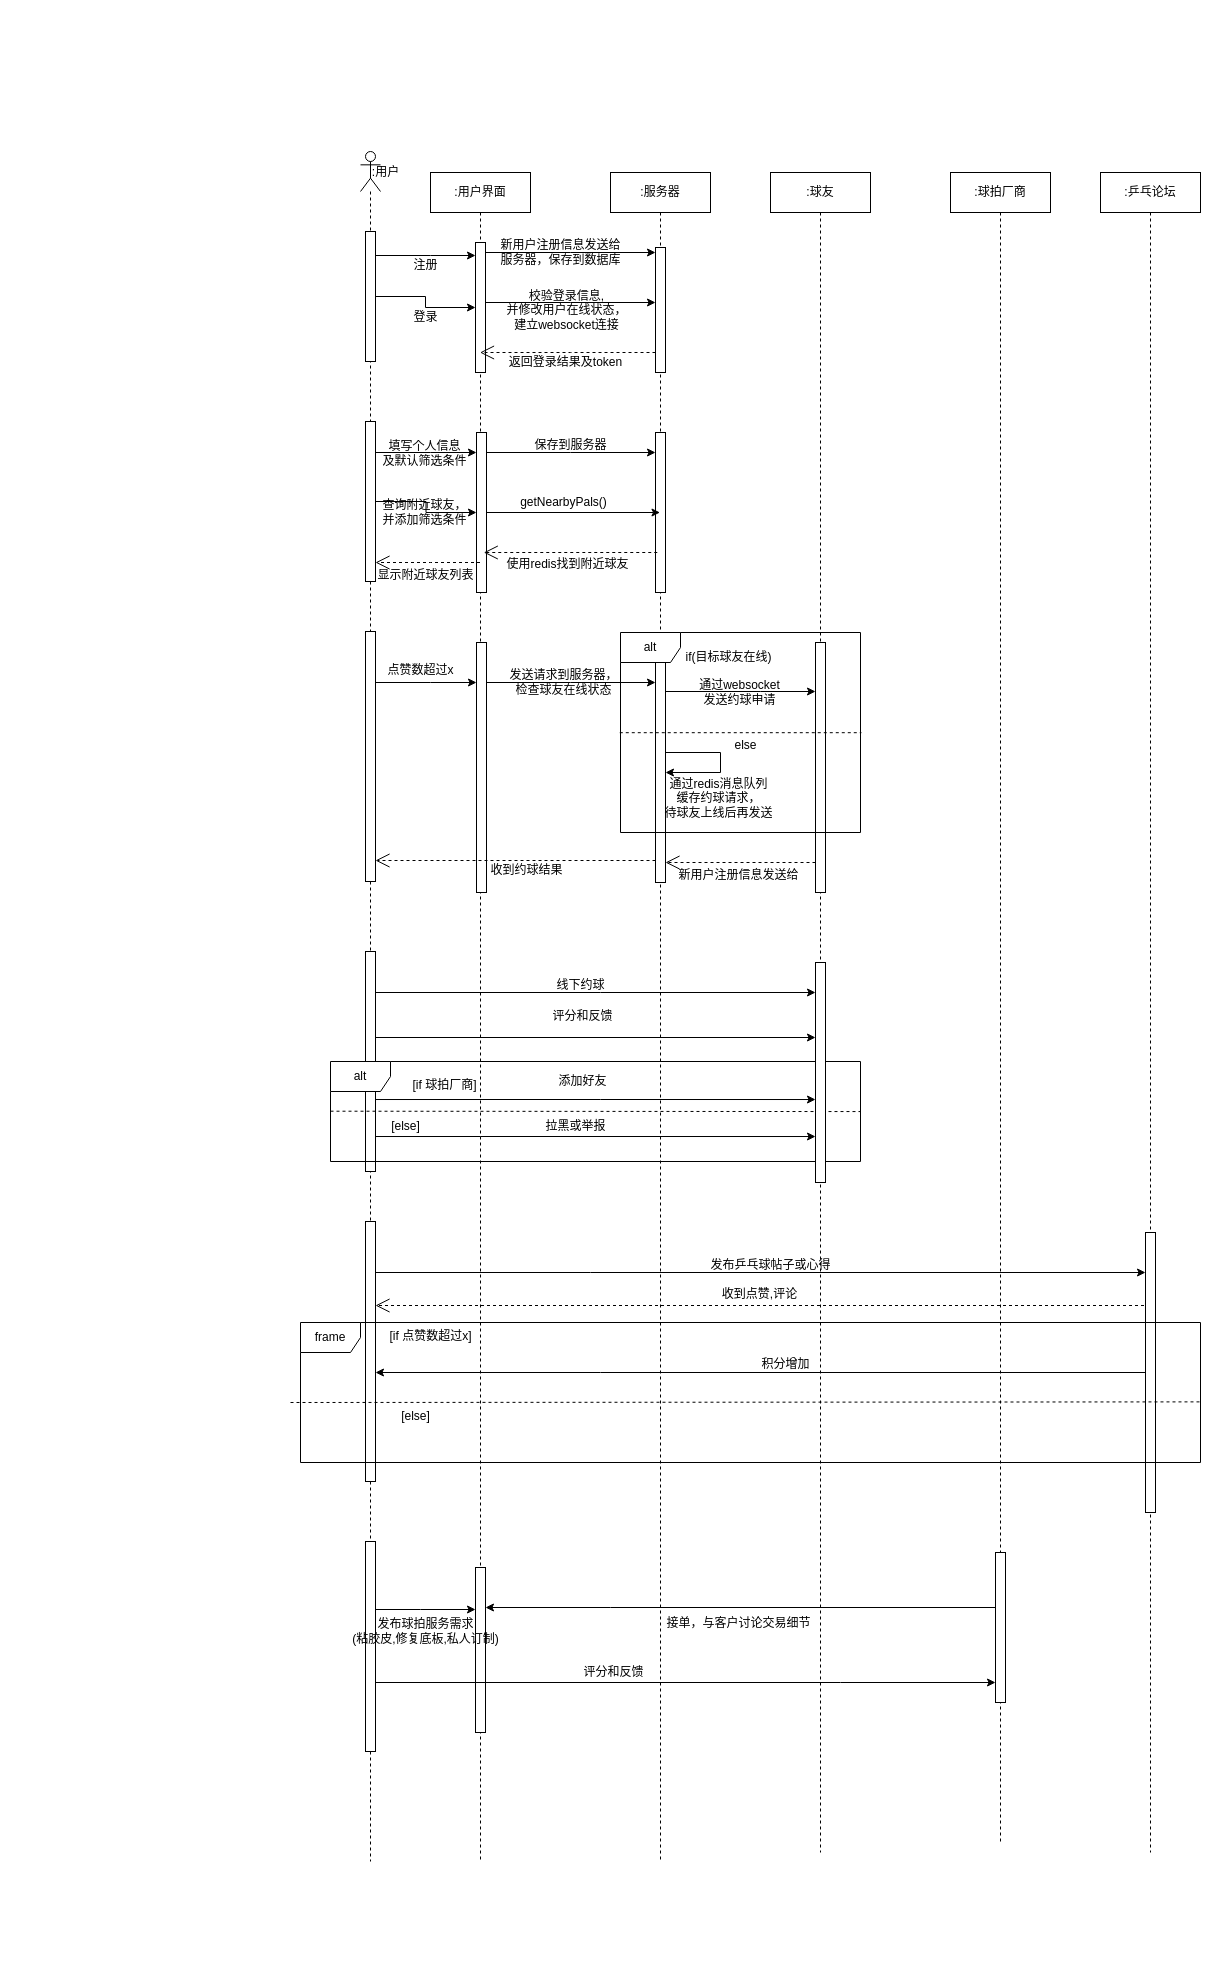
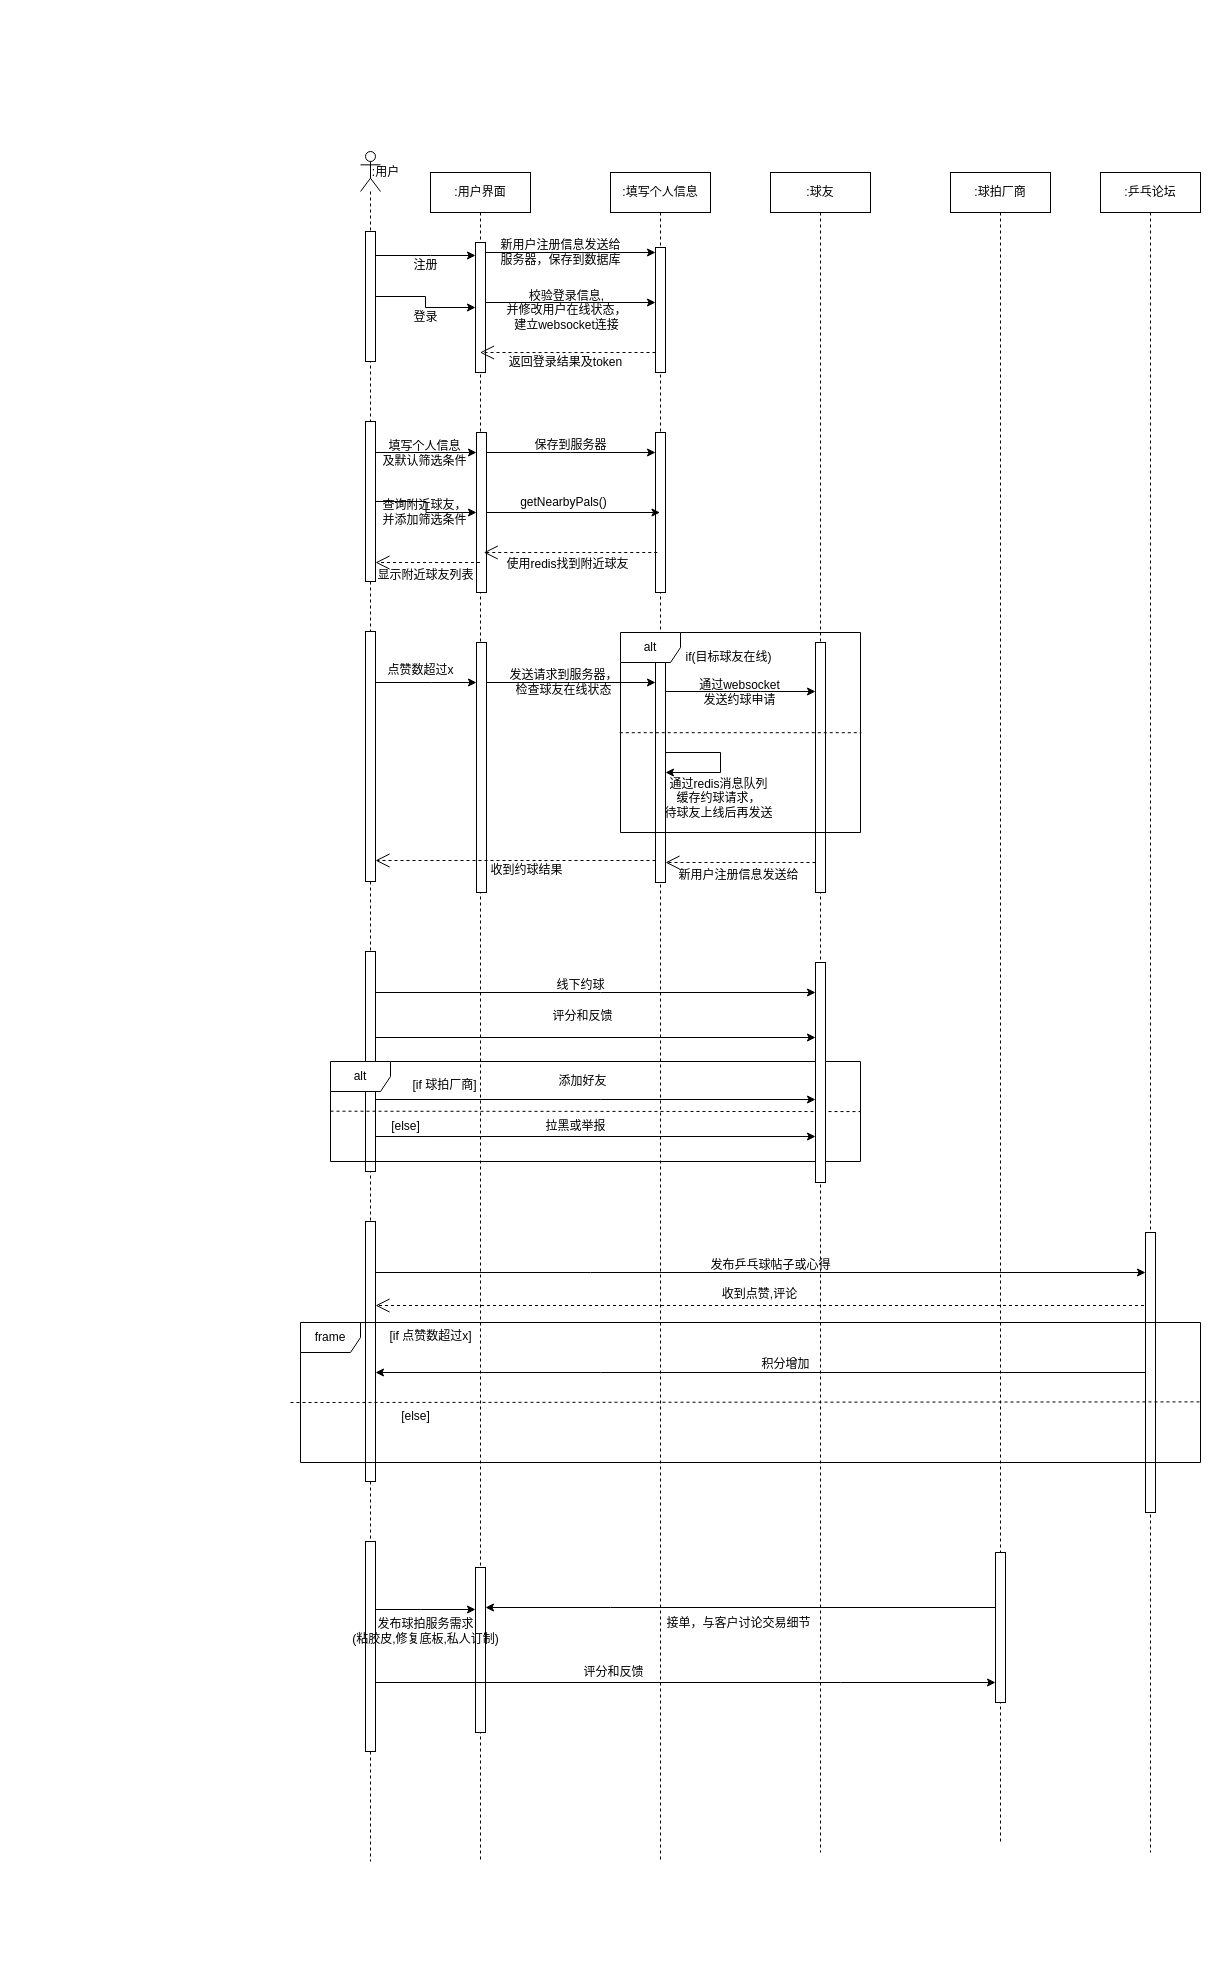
(661, 193) -> (661, 193)
(746, 746) -> none
